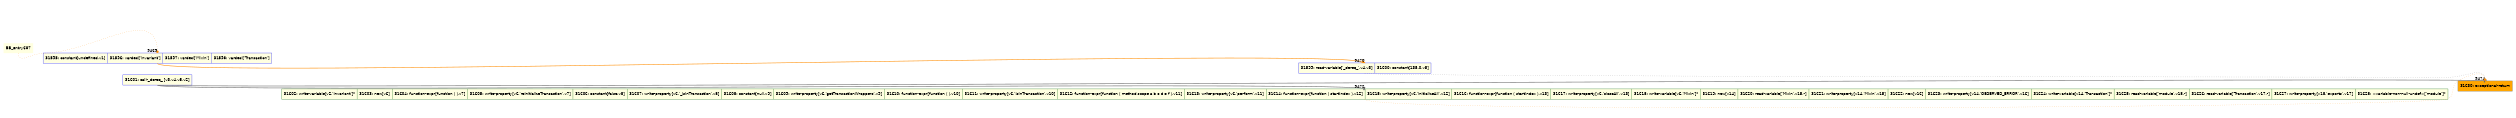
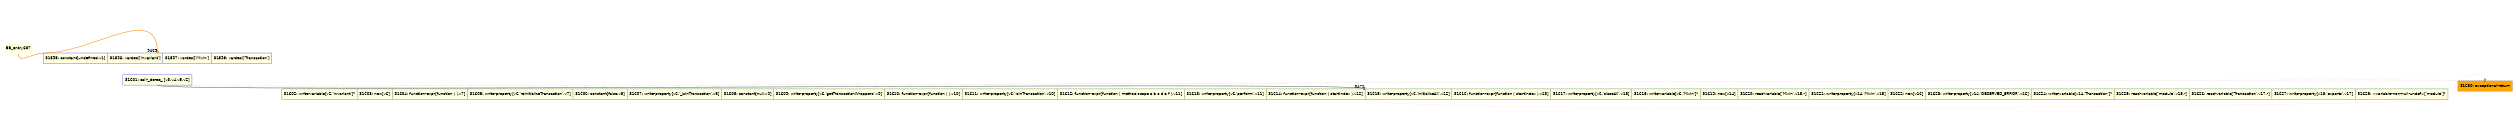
(92, 43) -> (92, 43)
(1365, 68) -> none
(1321, 83) -> (1321, 83)
